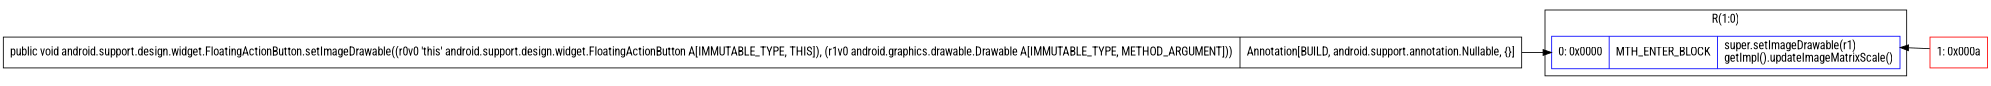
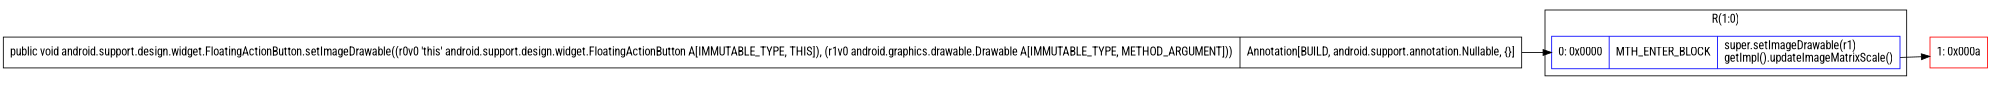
(1919, 48) -> (1912, 57)
